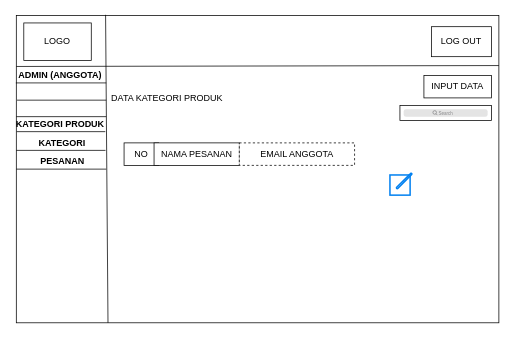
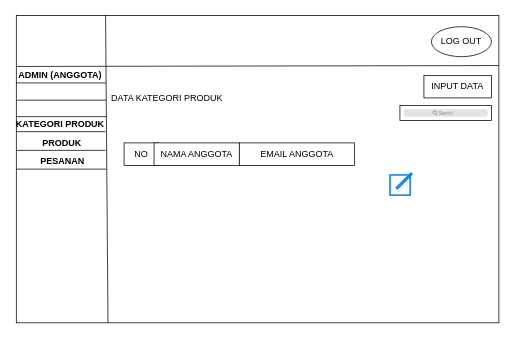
(58, 42) -> none
(462, 42) -> (462, 42)
(62, 143) -> (62, 143)
(197, 154) -> (197, 154)
(297, 154) -> (297, 154)
